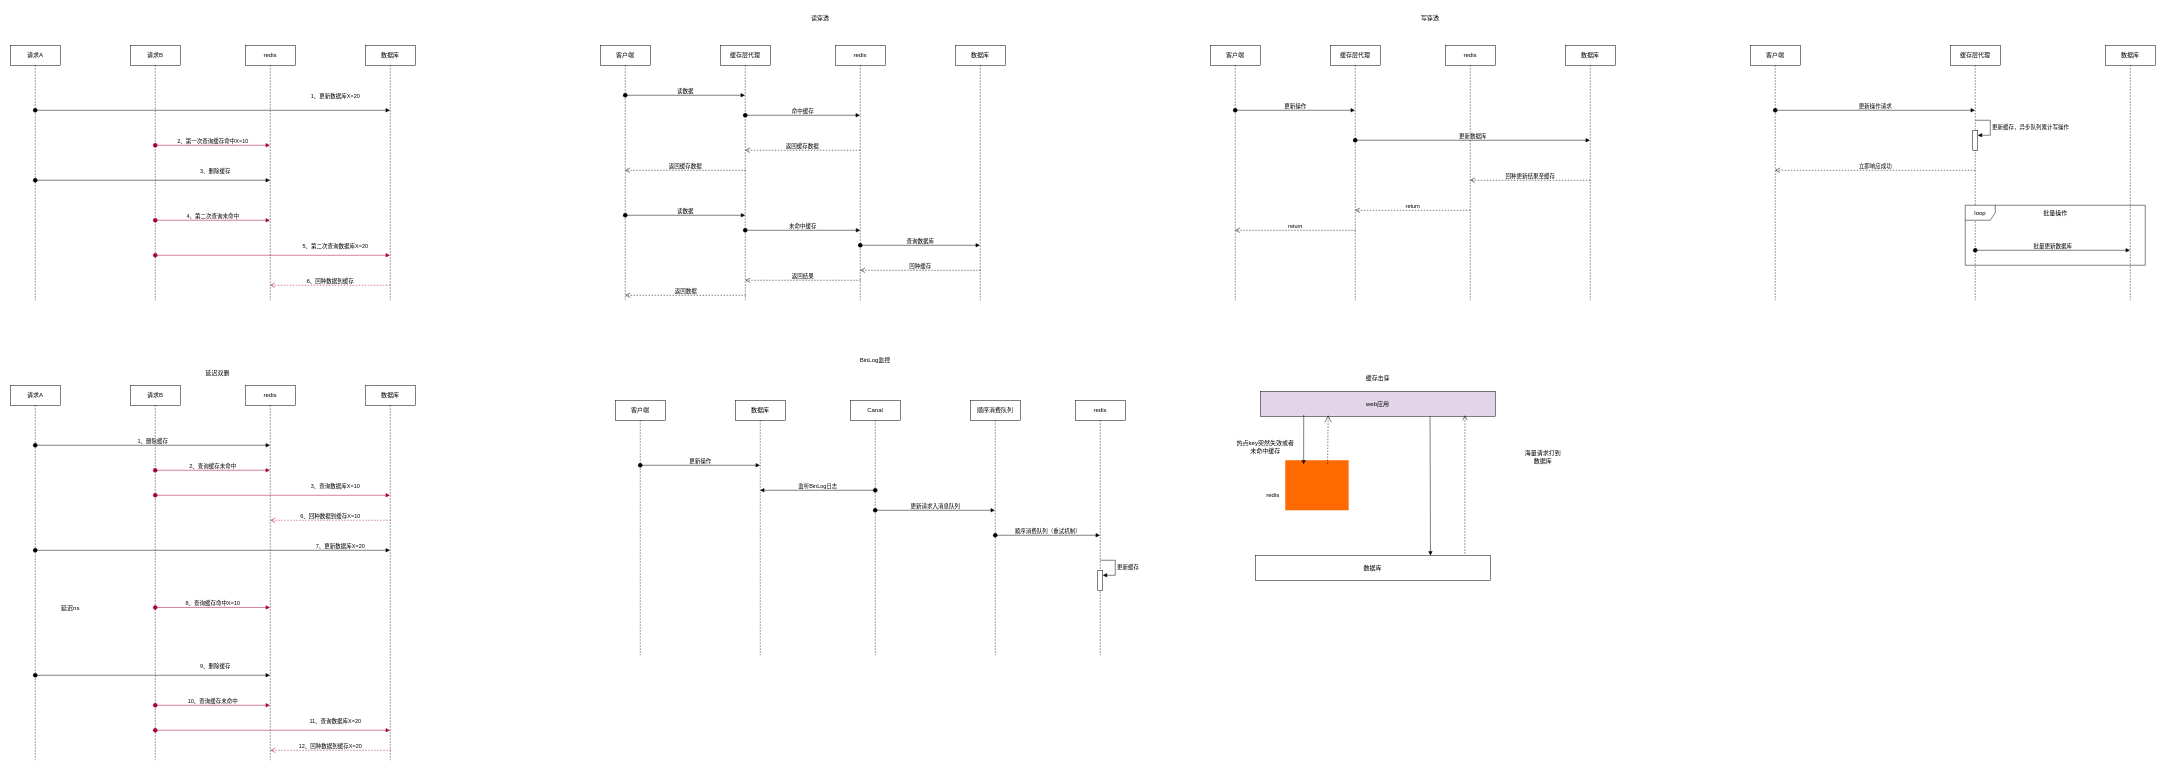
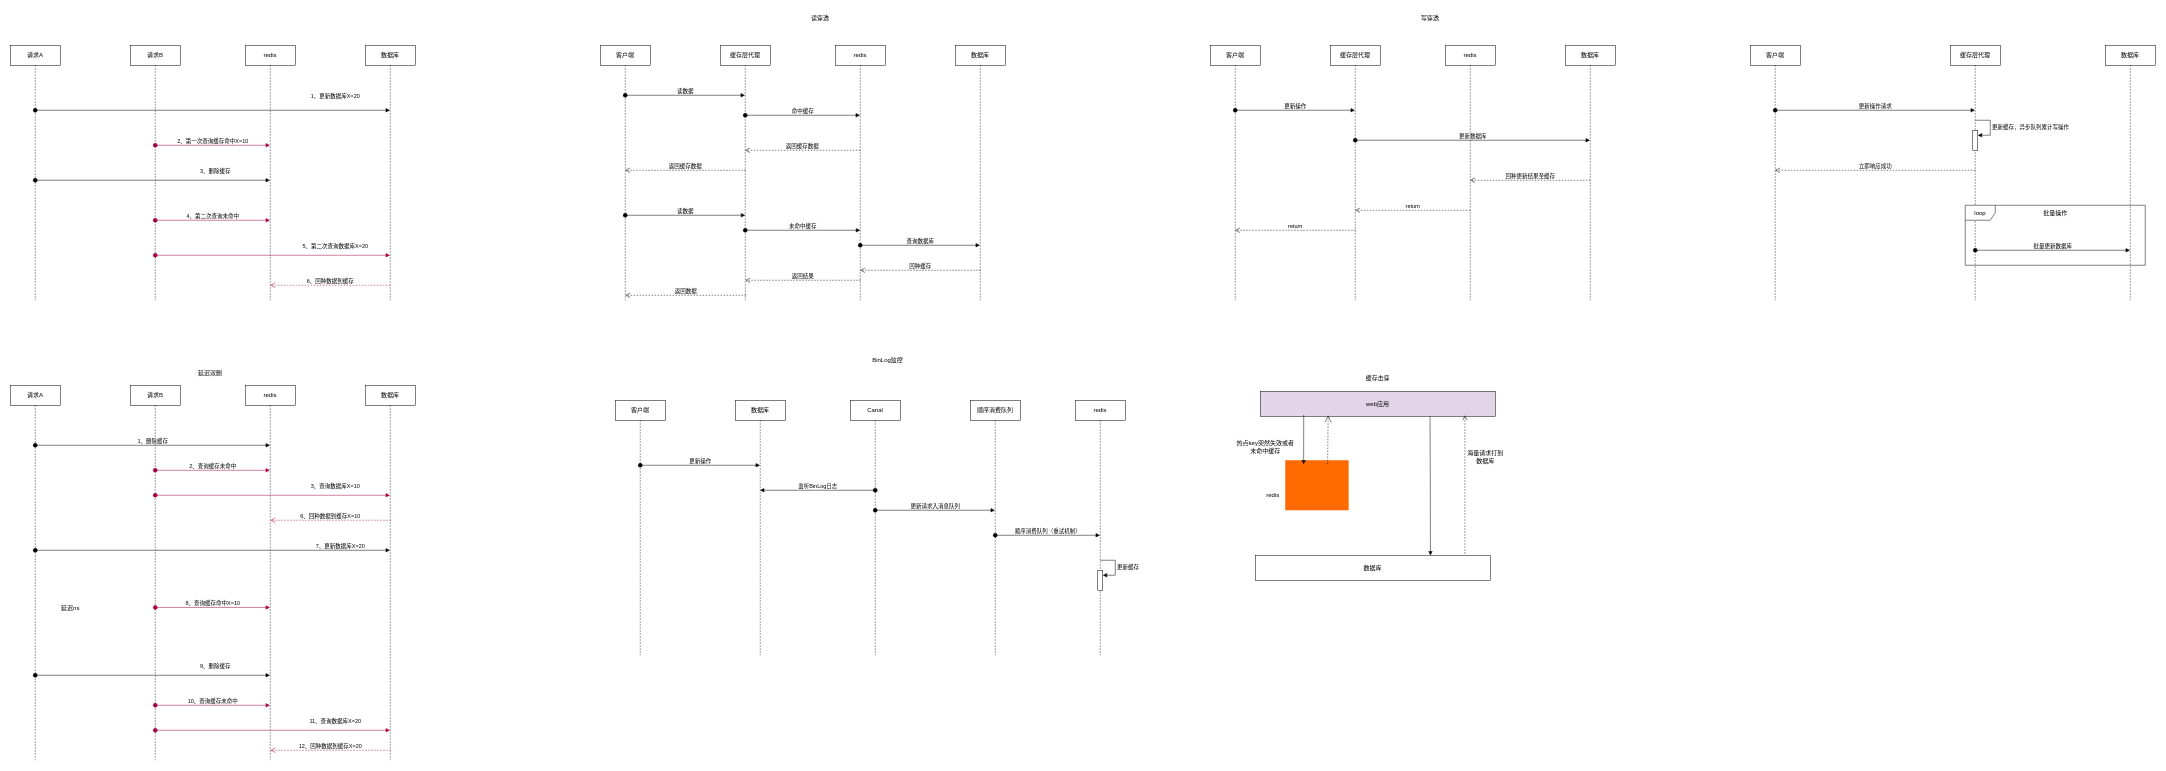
(875, 360) -> (888, 360)
(218, 373) -> (210, 373)
(1543, 457) -> (1485, 457)
